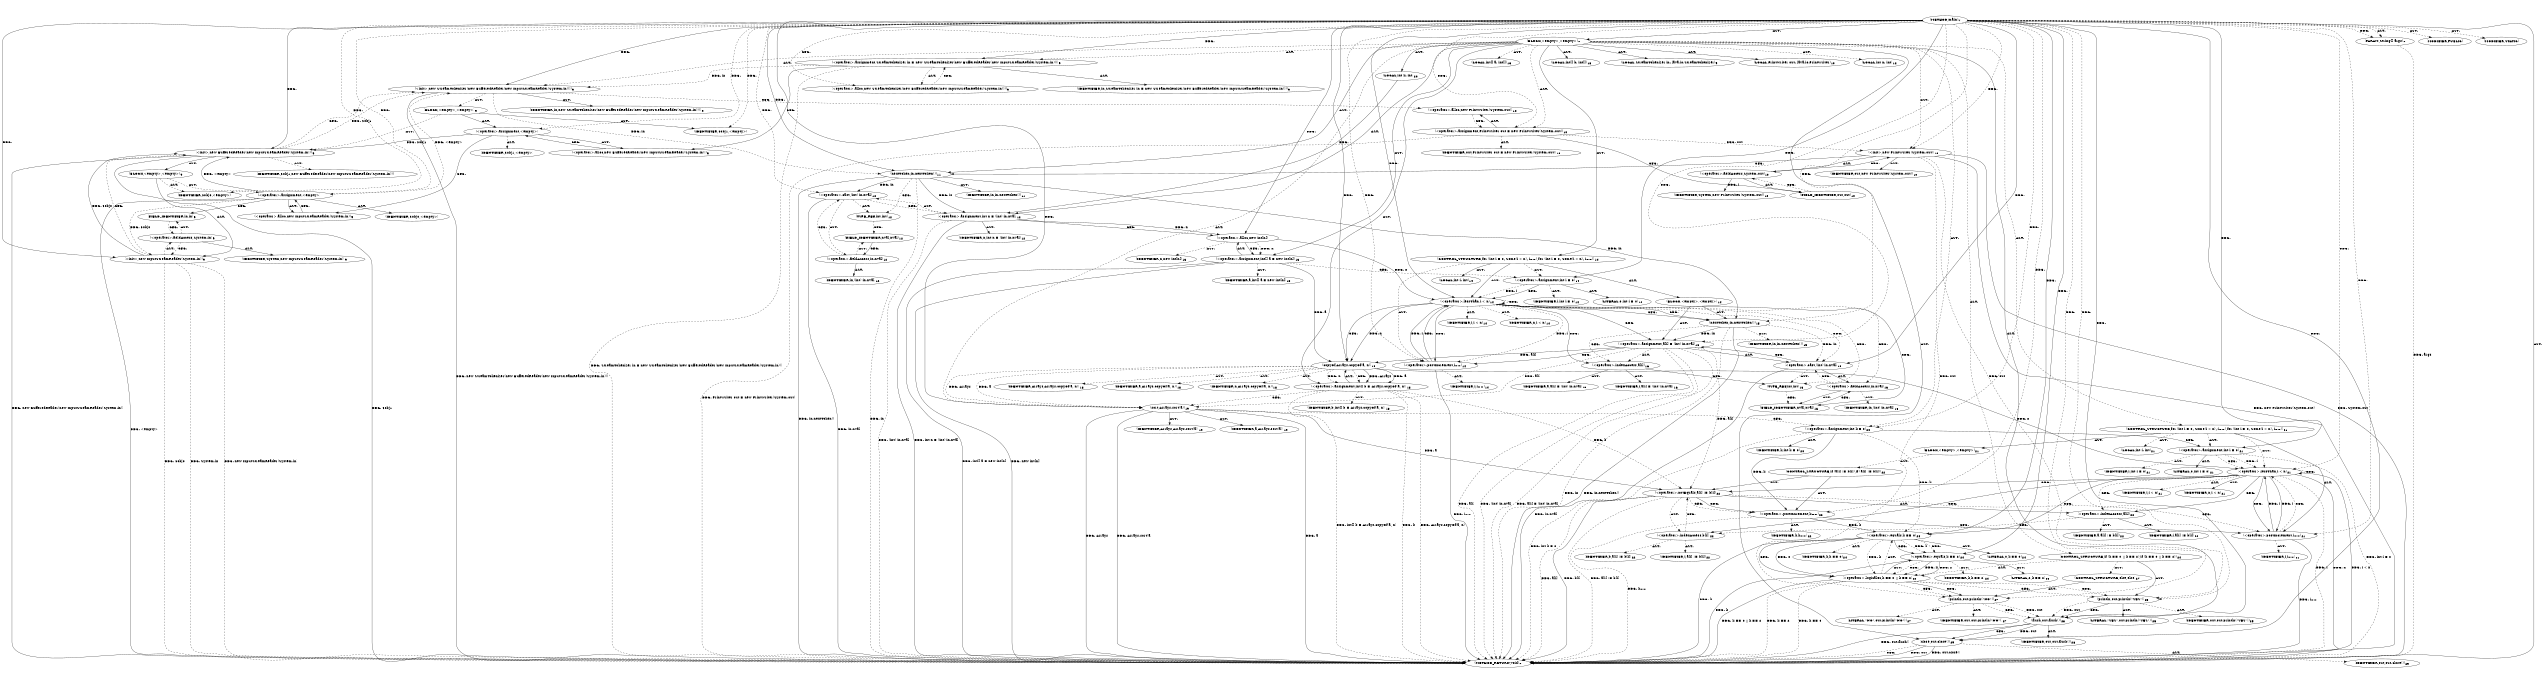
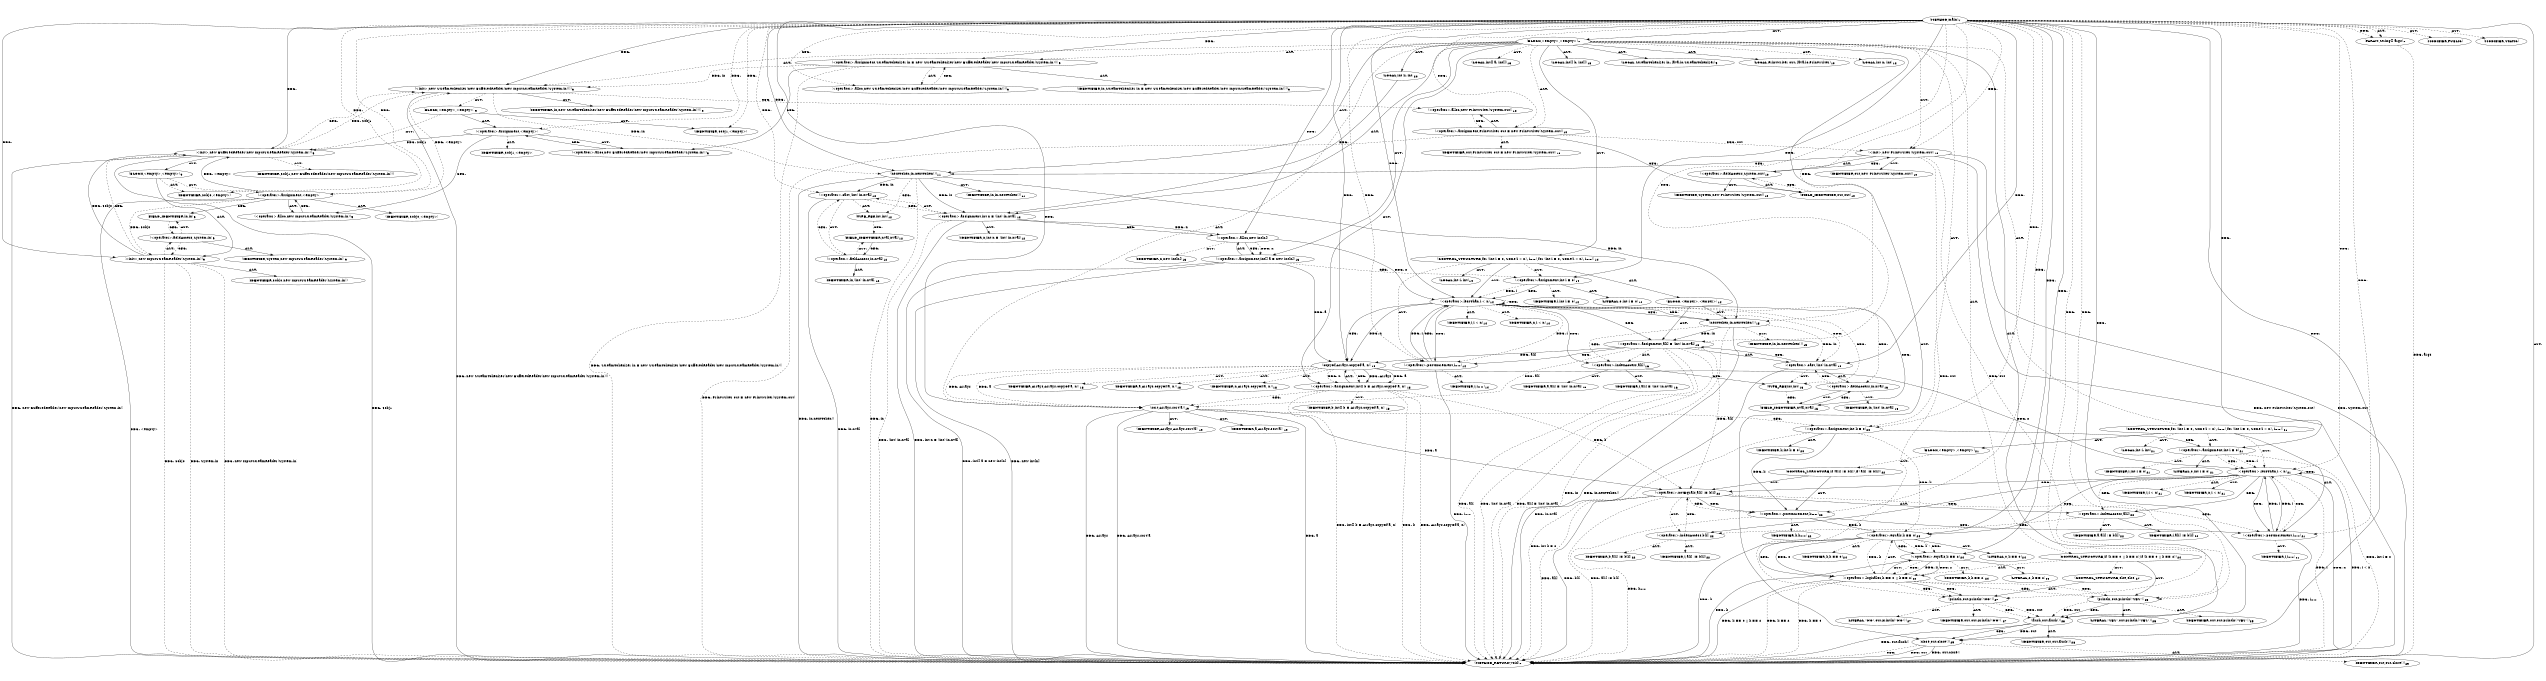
(1876, 164) -> (1876, 164)
(1734, 185) -> (1734, 185)
none -> (298, 281)
(1258, 281) -> none
